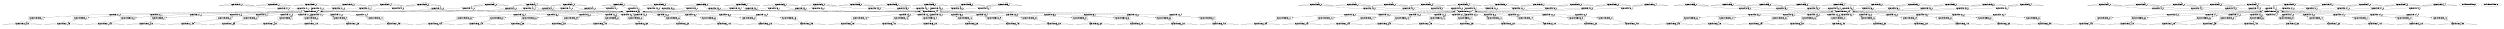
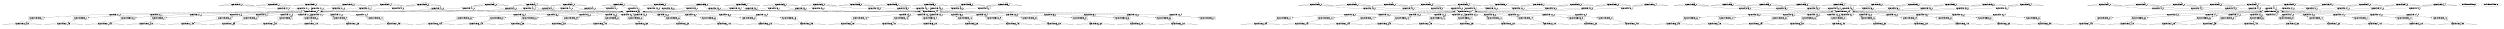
(1219, 24) -> none
